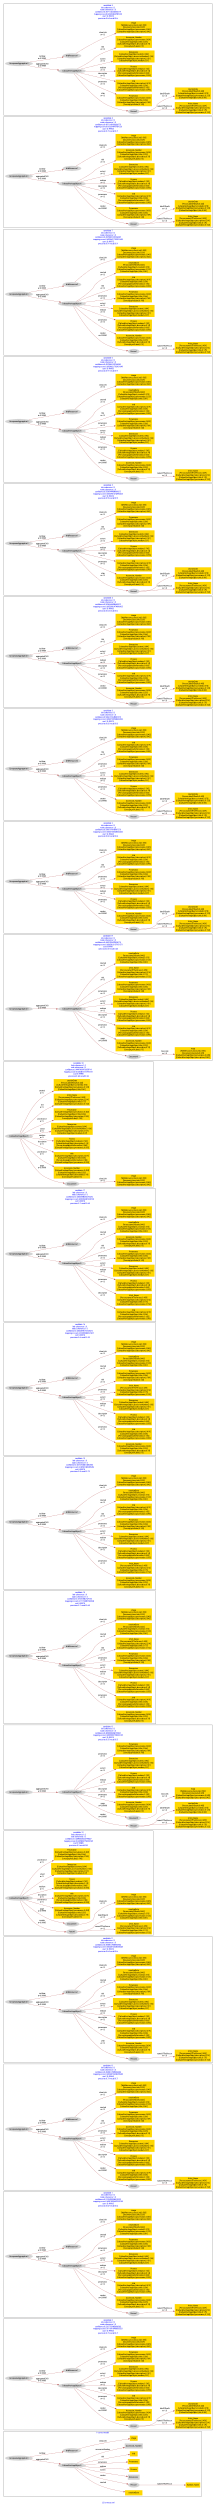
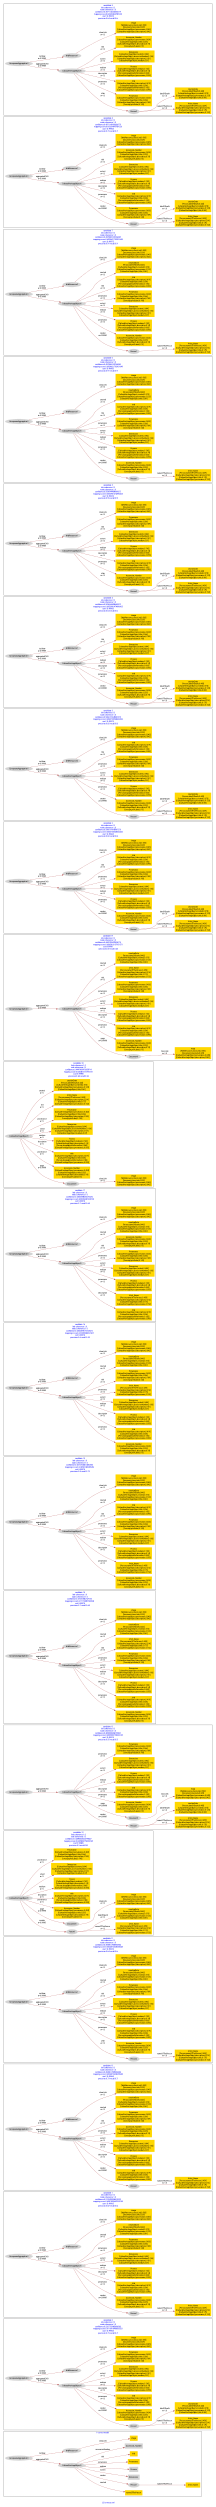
(134, 2469) -> (134, 2469)
(193, 2485) -> (193, 2485)
(134, 2493) -> (134, 2493)
